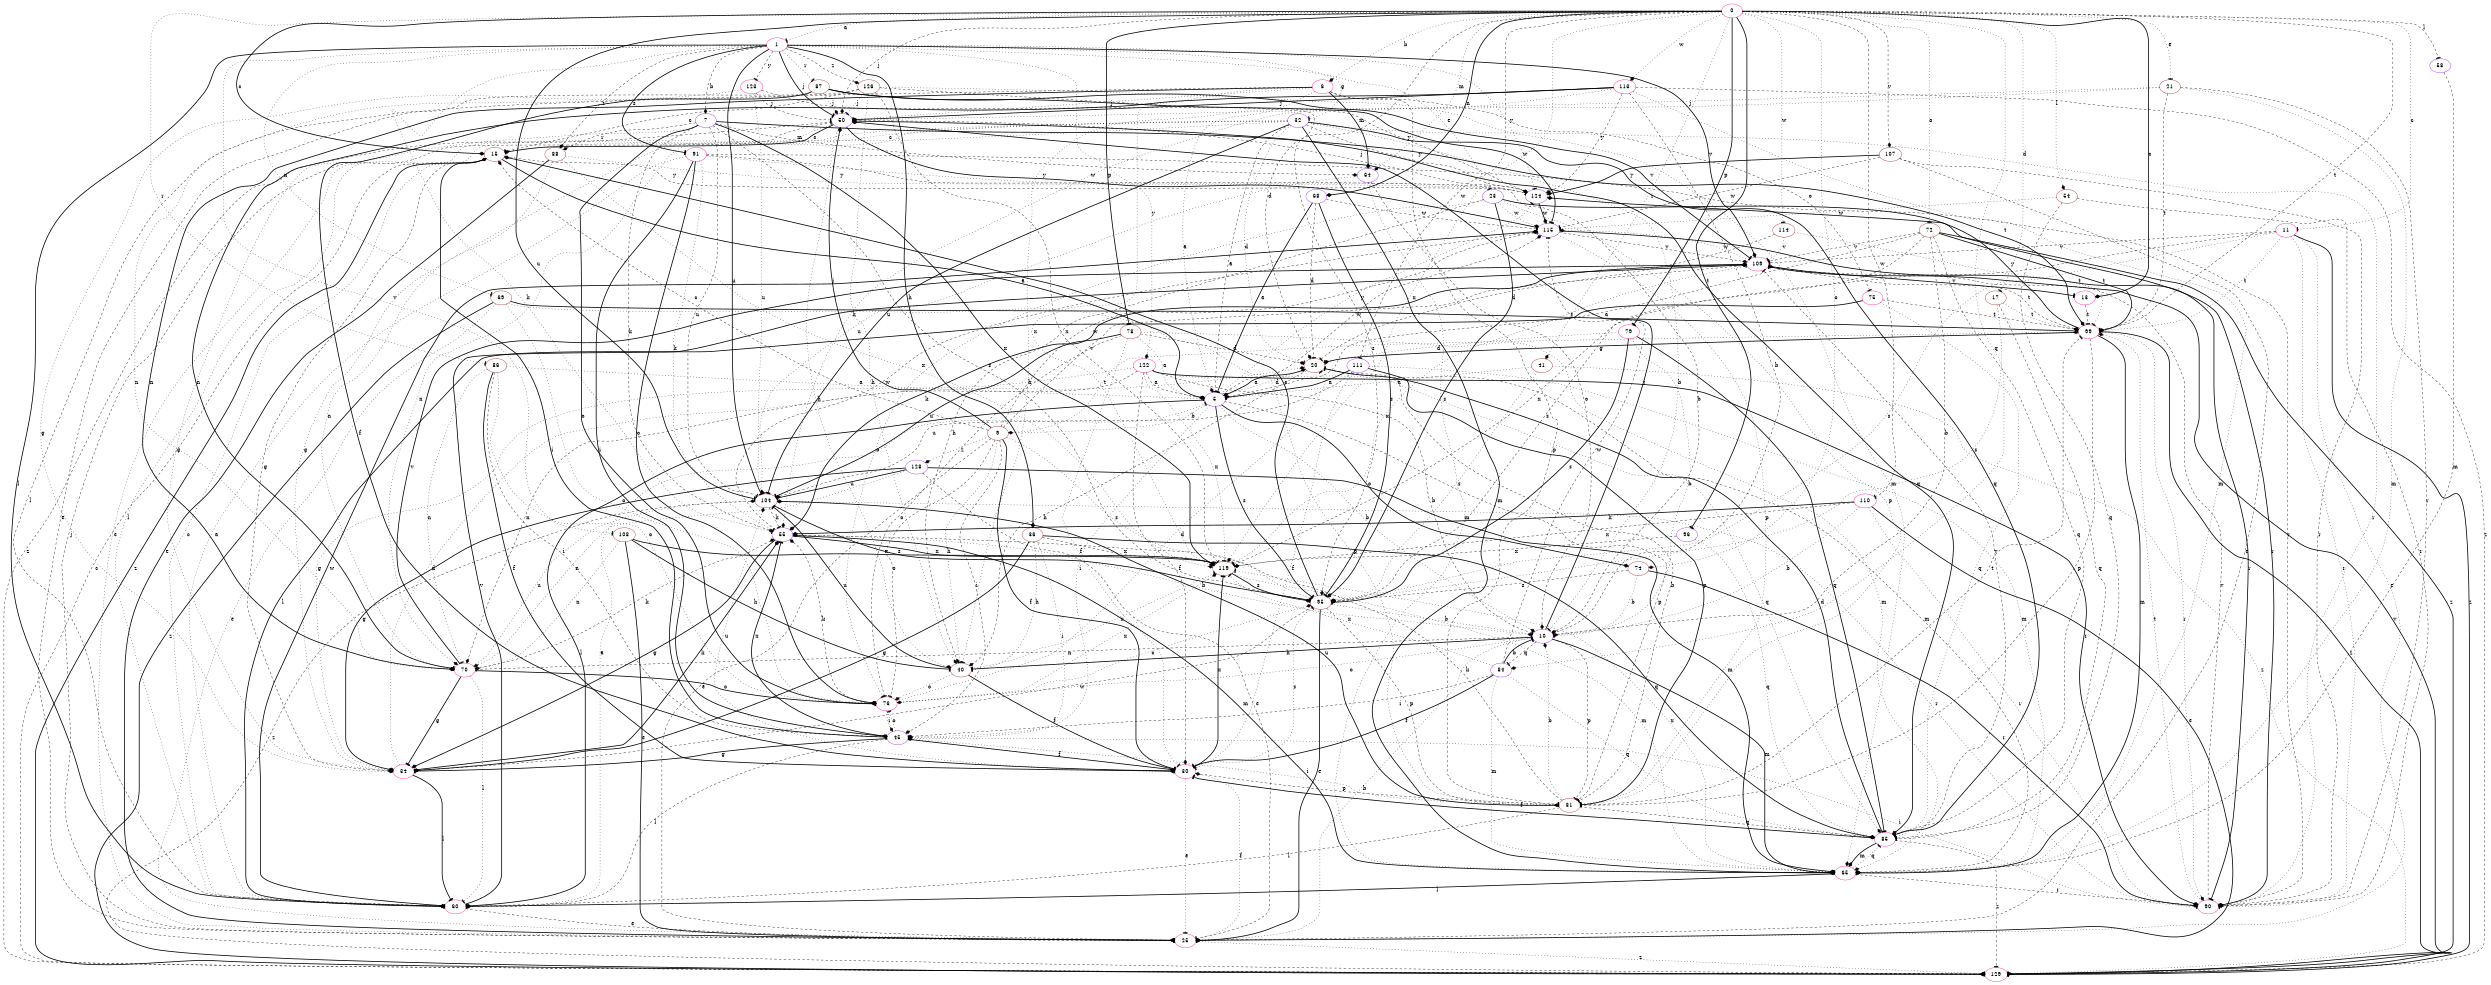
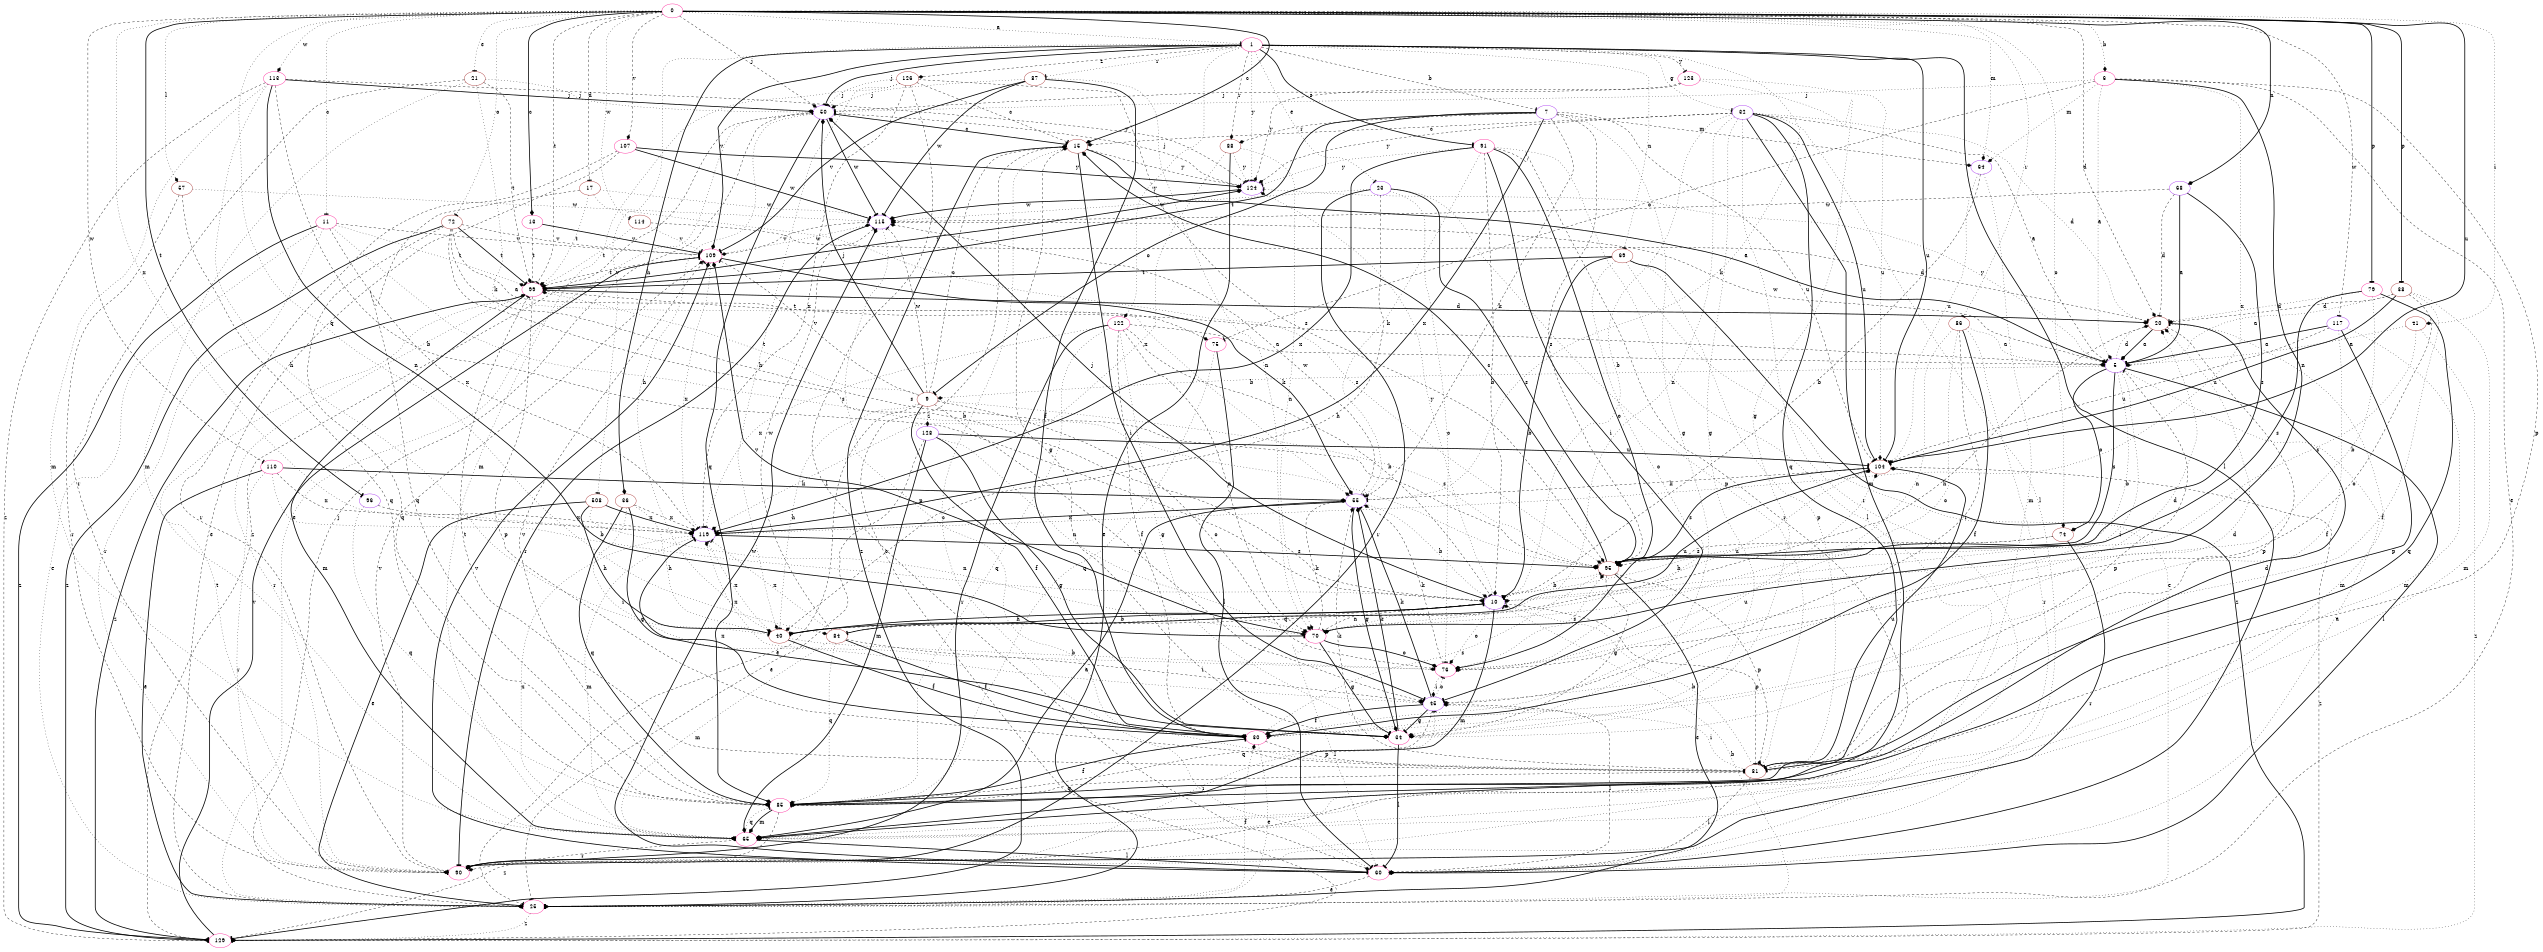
(2013, 26) -> (588, 68)
(720, 61) -> (1398, 78)
(2440, 66) -> none
(1357, 124) -> (2045, 121)
(879, 136) -> (1412, 128)
(1595, 145) -> (795, 102)
(1890, 154) -> (625, 146)
(1720, 192) -> (752, 184)
(2067, 196) -> (182, 188)
none -> (734, 205)
(1921, 281) -> (624, 239)
(1108, 305) -> (1684, 491)
(1974, 314) -> (758, 308)
(1130, 332) -> (2401, 290)
(1601, 349) -> (1459, 307)
none -> (1423, 364)
(1358, 366) -> (2338, 324)
none -> (1150, 378)
(1587, 399) -> (1820, 382)
none -> (1531, 416)
(603, 458) -> (1247, 209)
(1482, 512) -> (1467, 850)
(1806, 520) -> (1871, 777)
(661, 522) -> (1641, 477)
(217, 535) -> (1868, 518)
(624, 535) -> (597, 501)
(1224, 569) -> (704, 535)
(1128, 584) -> (1909, 591)
(1673, 585) -> (2264, 552)
(1071, 618) -> (1054, 603)
(757, 636) -> (1402, 602)
(1153, 653) -> (1575, 619)
(1501, 670) -> (837, 636)
(930, 687) -> (1074, 653)
(1082, 687) -> (1616, 653)
(1246, 704) -> (1087, 670)
none -> (1123, 772)
(297, 963) -> (1021, 808)
